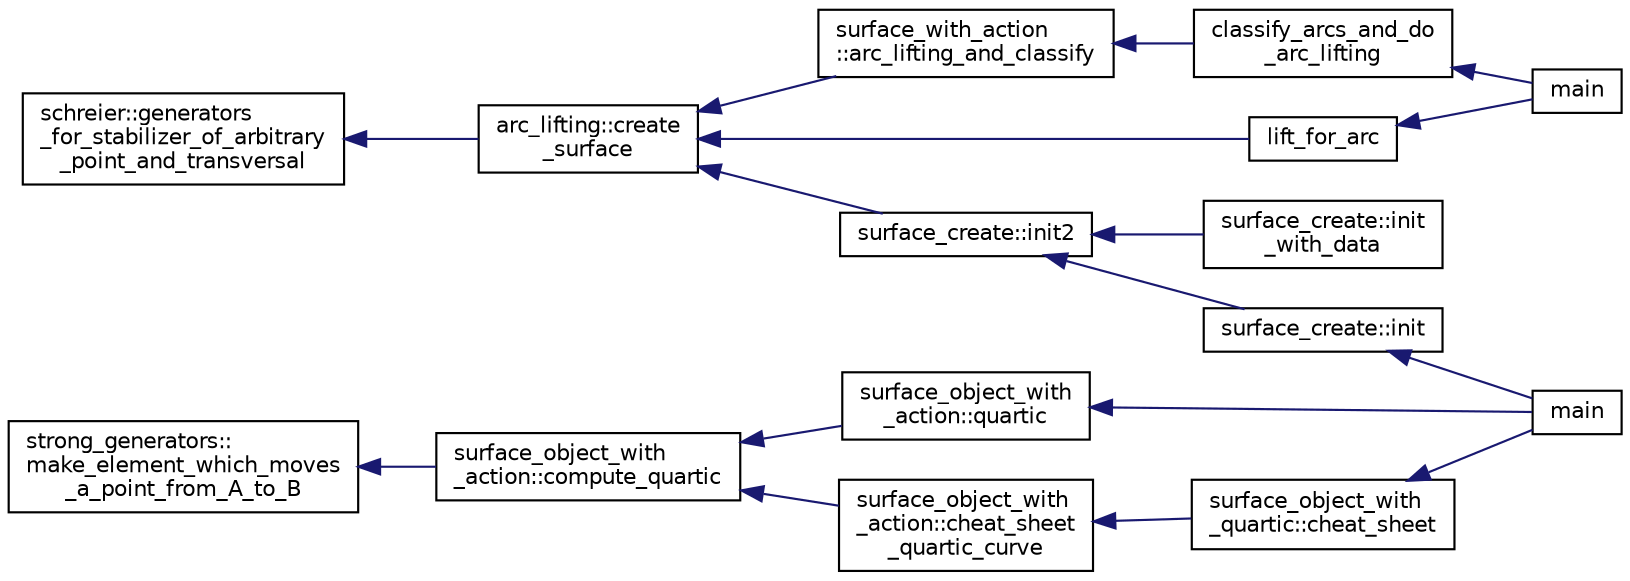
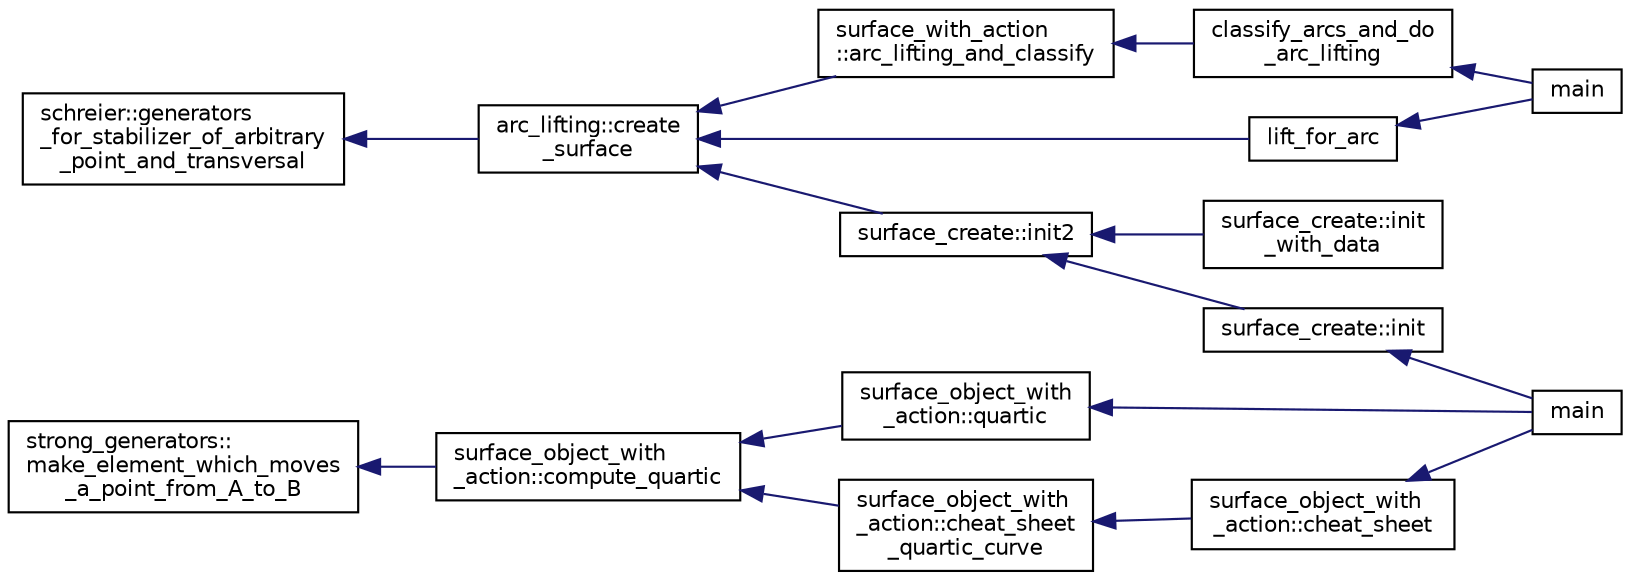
(1323, 514) -> (1323, 514)
